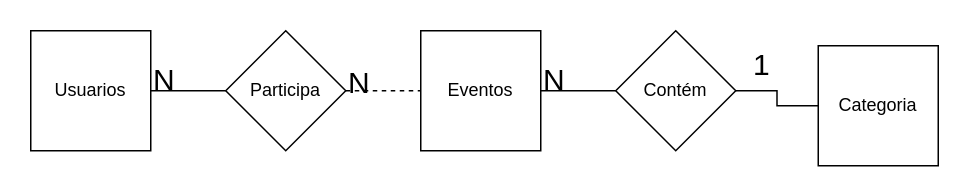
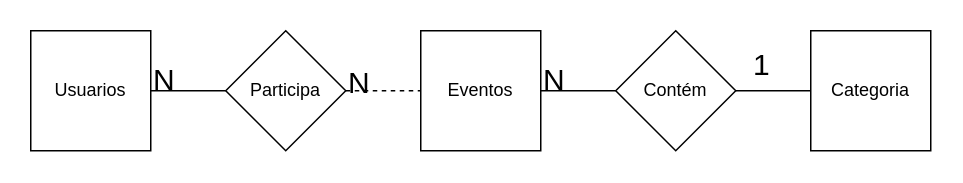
(878, 106) -> (871, 91)
